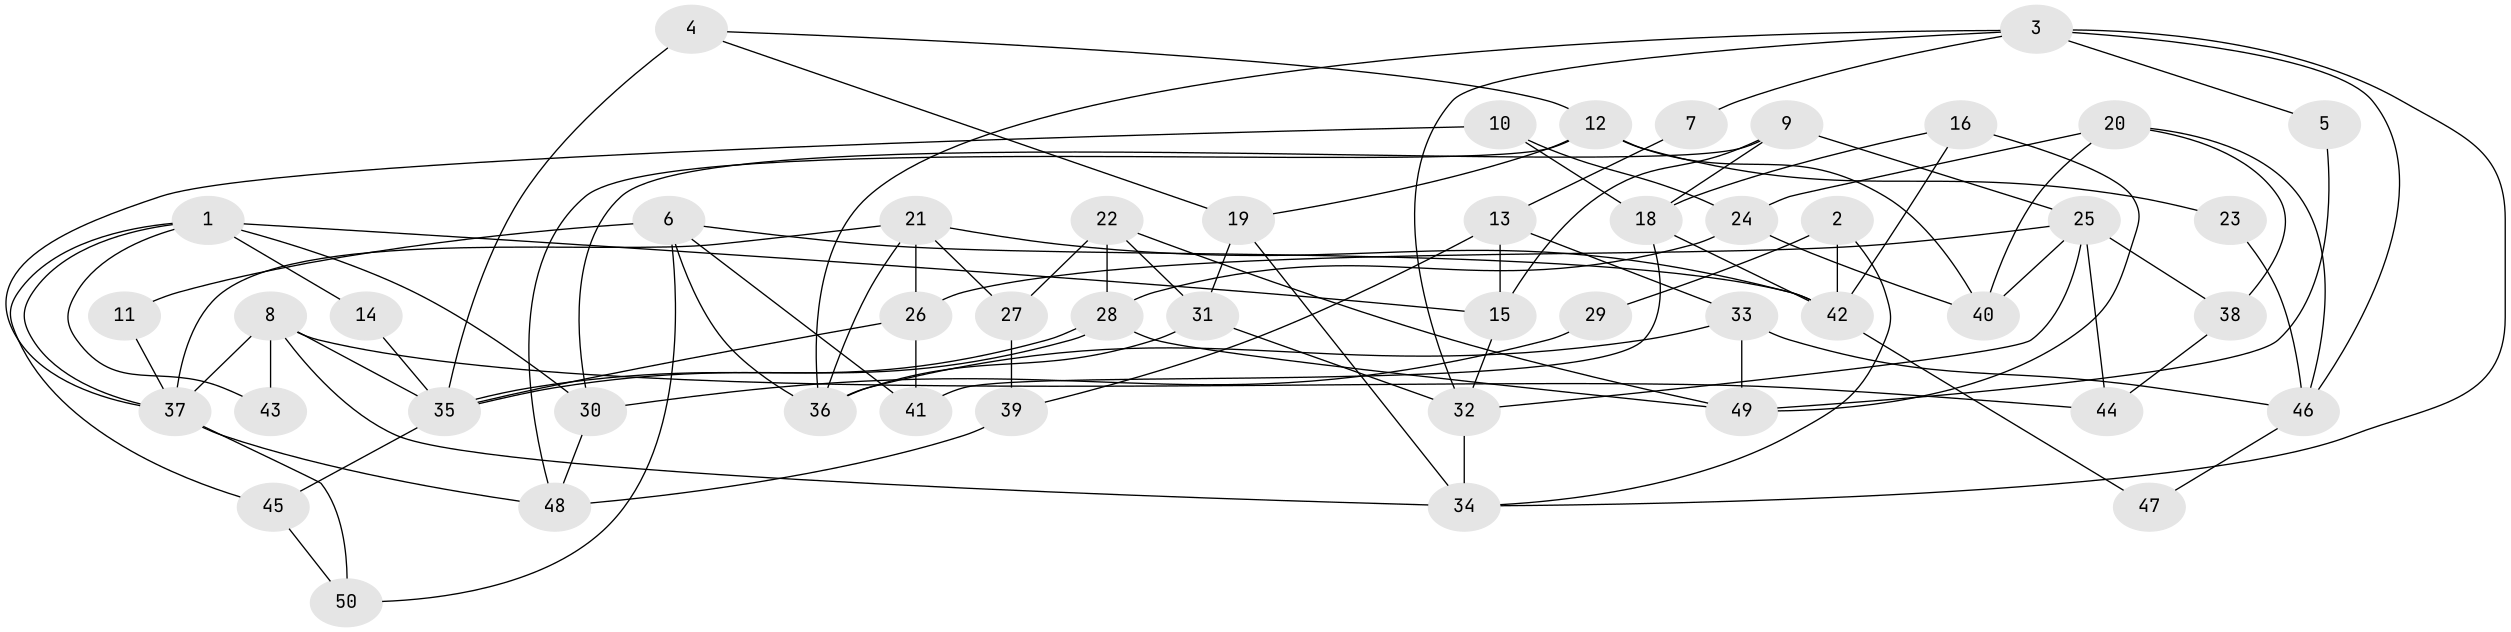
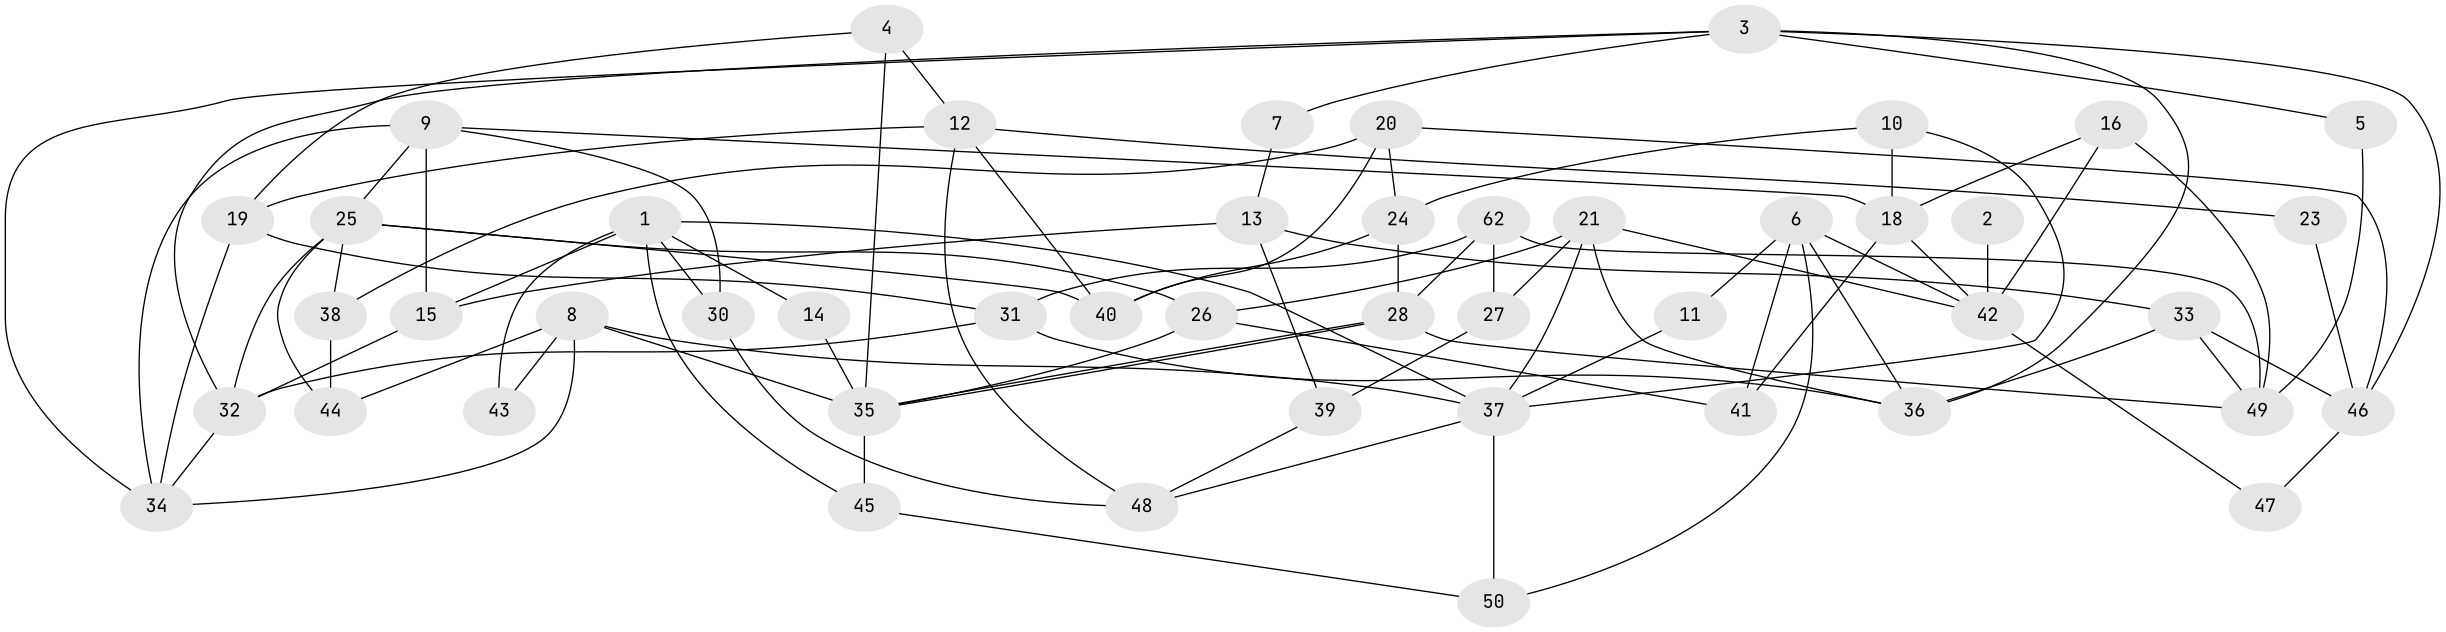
(1107, 220) -> (1494, 220)
(1596, 316) -> none
(1766, 447) -> (168, 230)
